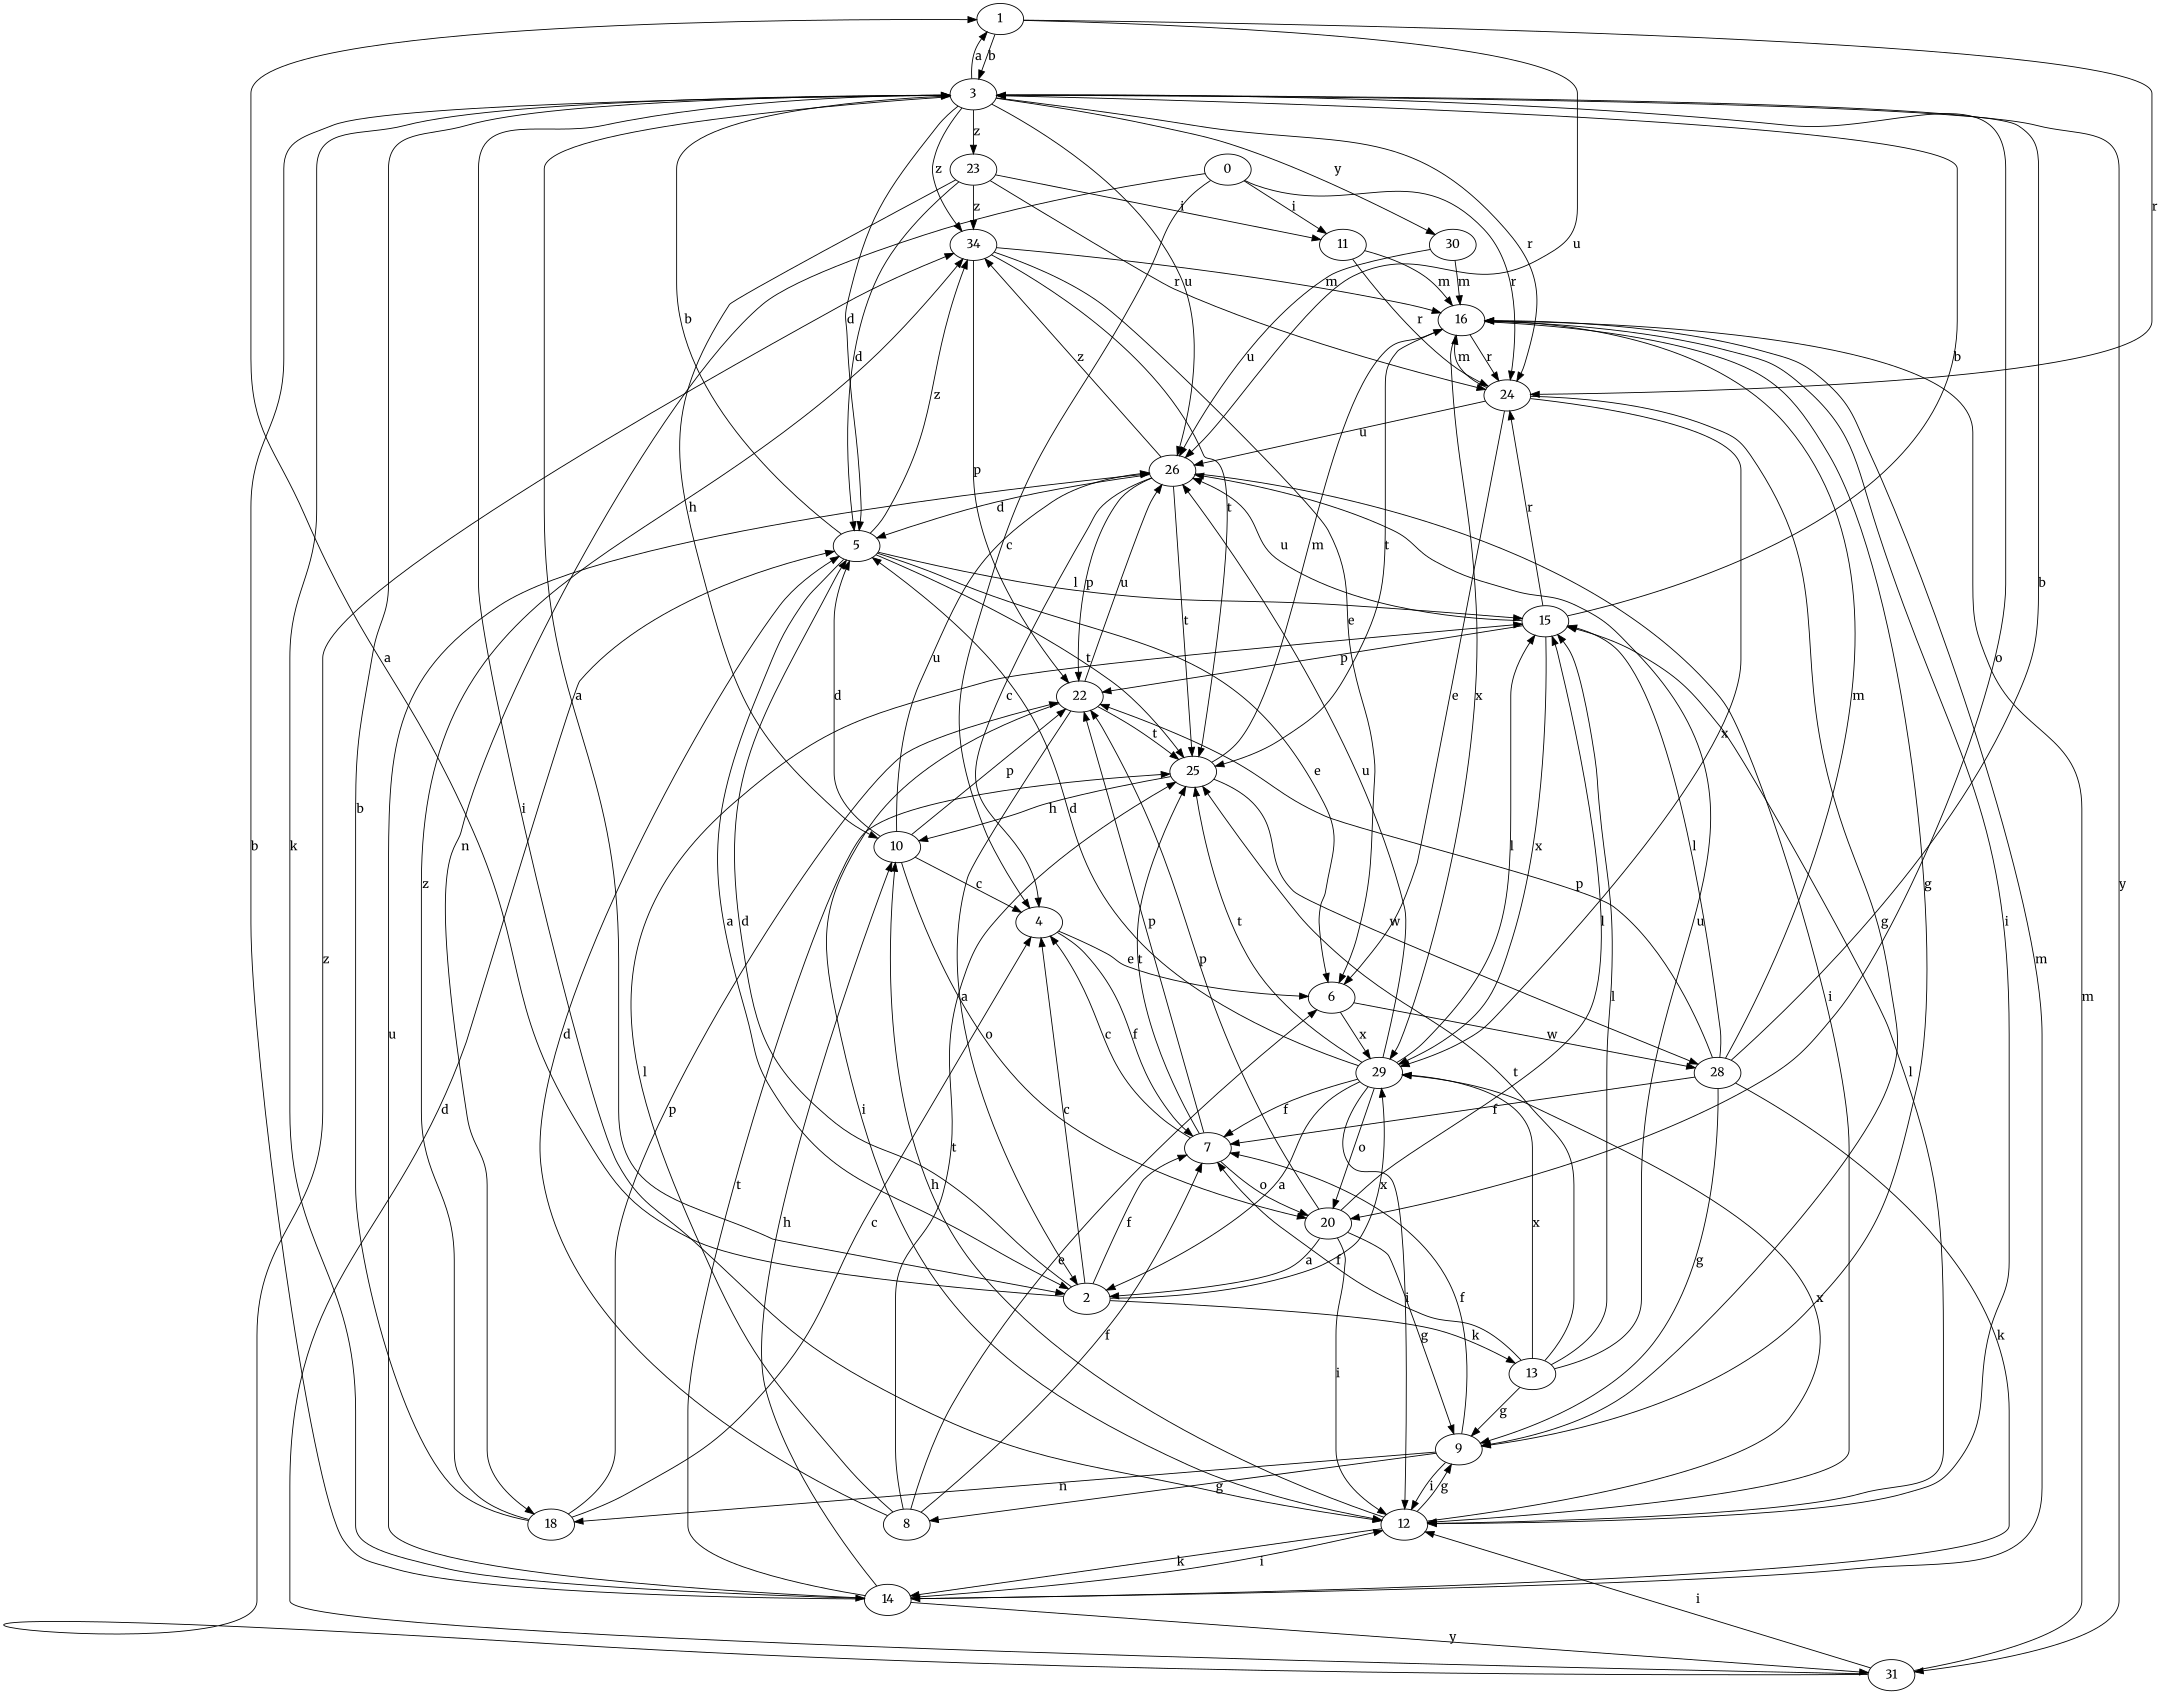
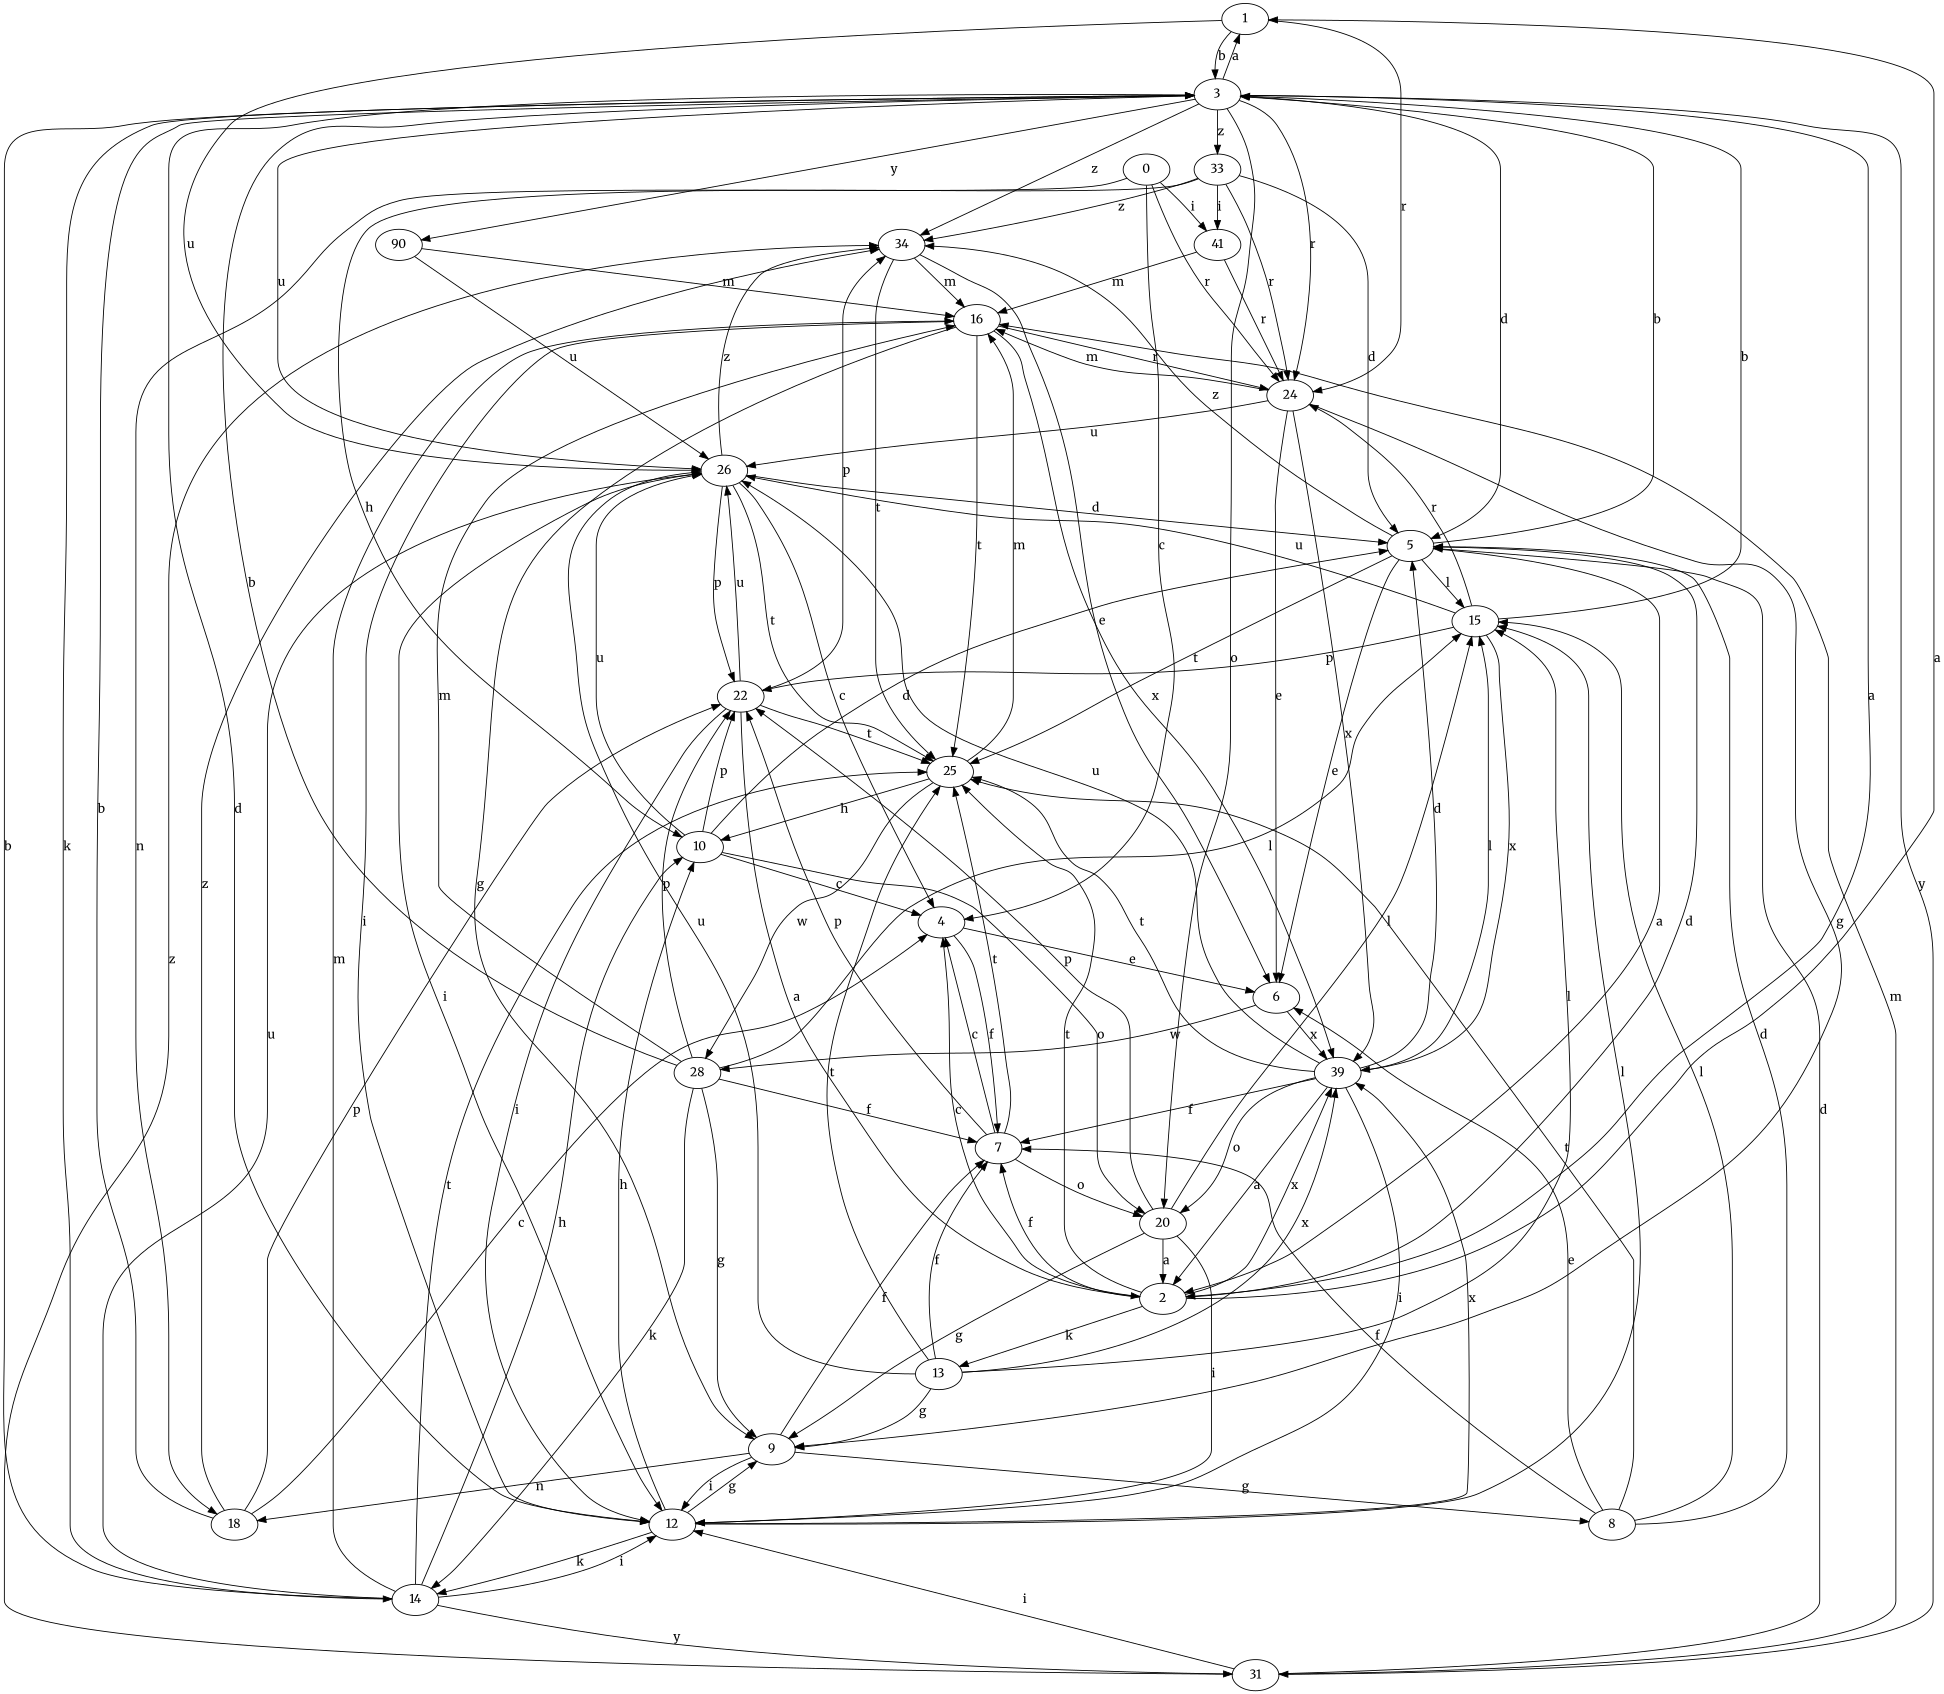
(973, 170) -> (1217, 170)
(1343, 245) -> (1217, 245)
(1453, 245) -> (399, 245)
(974, 480) -> (843, 504)
(524, 809) -> (238, 809)
none -> (1065, 1031)
(1379, 1073) -> (1338, 1073)
